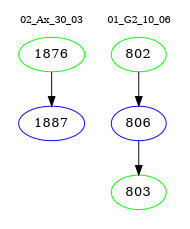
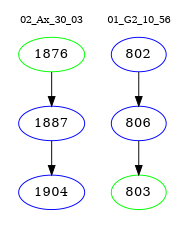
(139, 21) -> (139, 21)
(139, 55) -> (139, 55)
none -> (52, 192)
